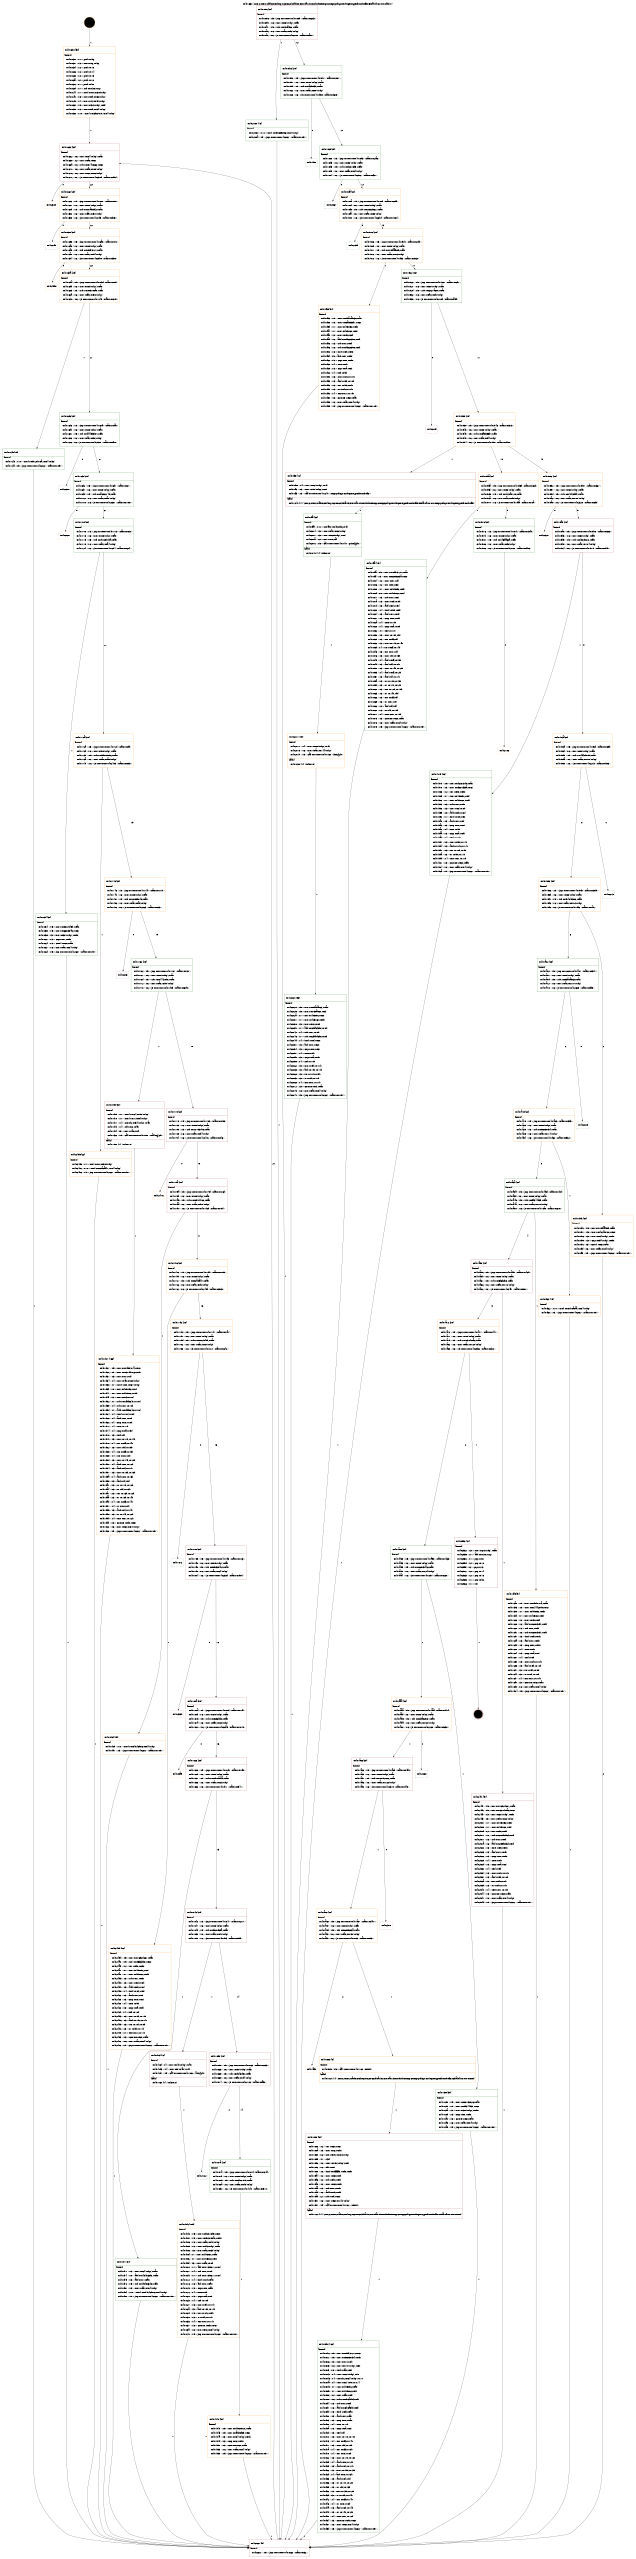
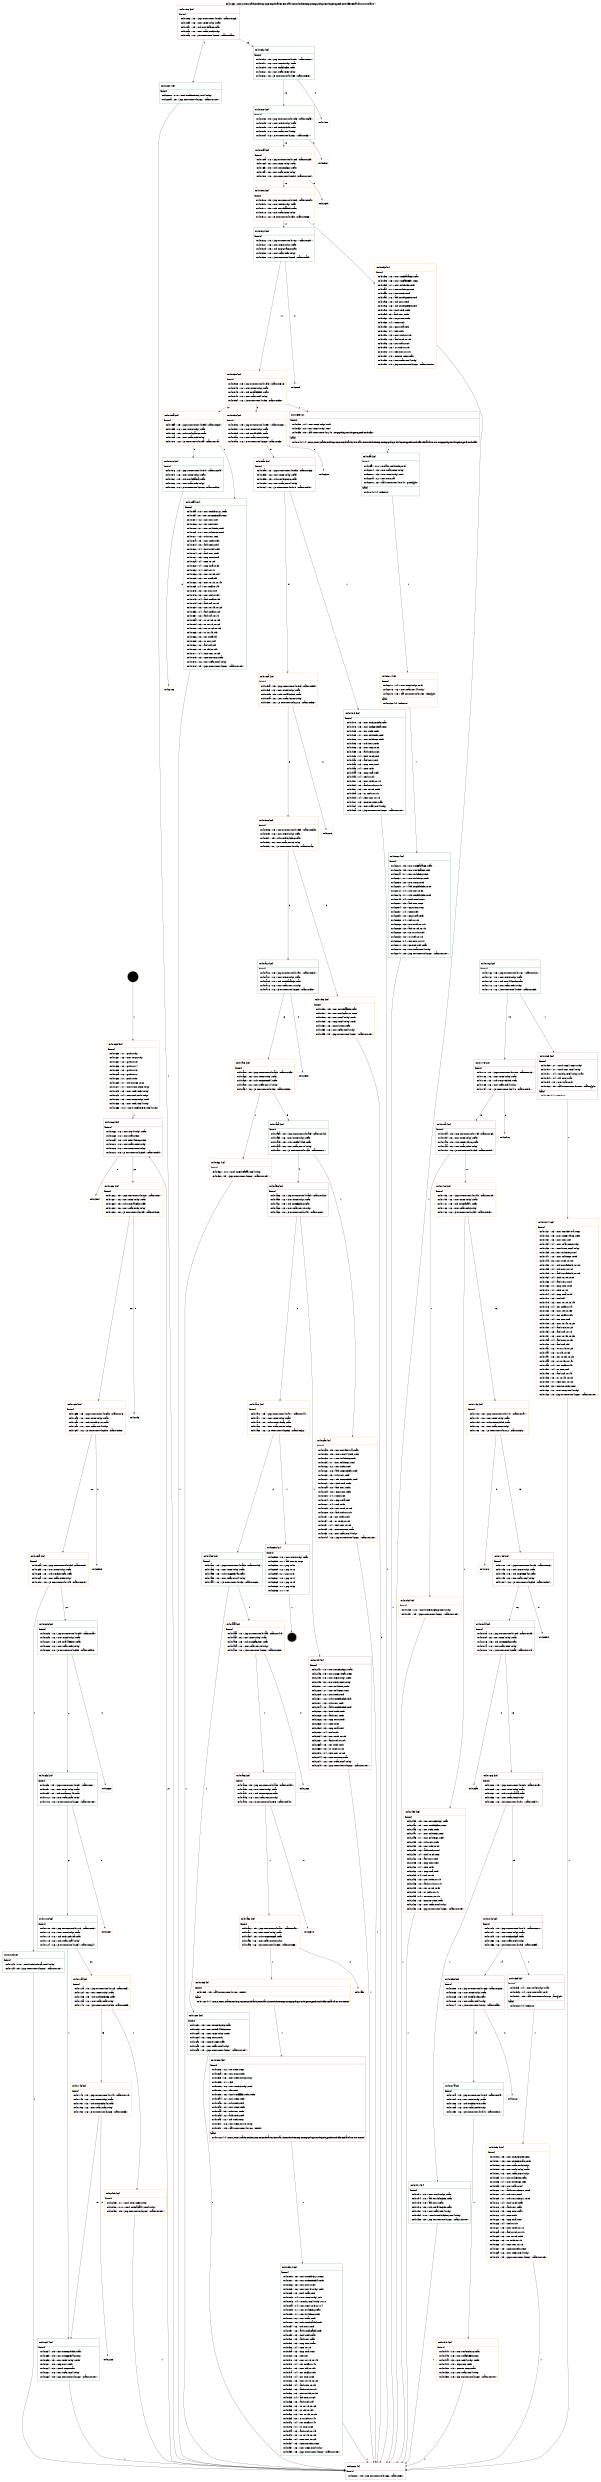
(148, 934) -> (85, 2227)
